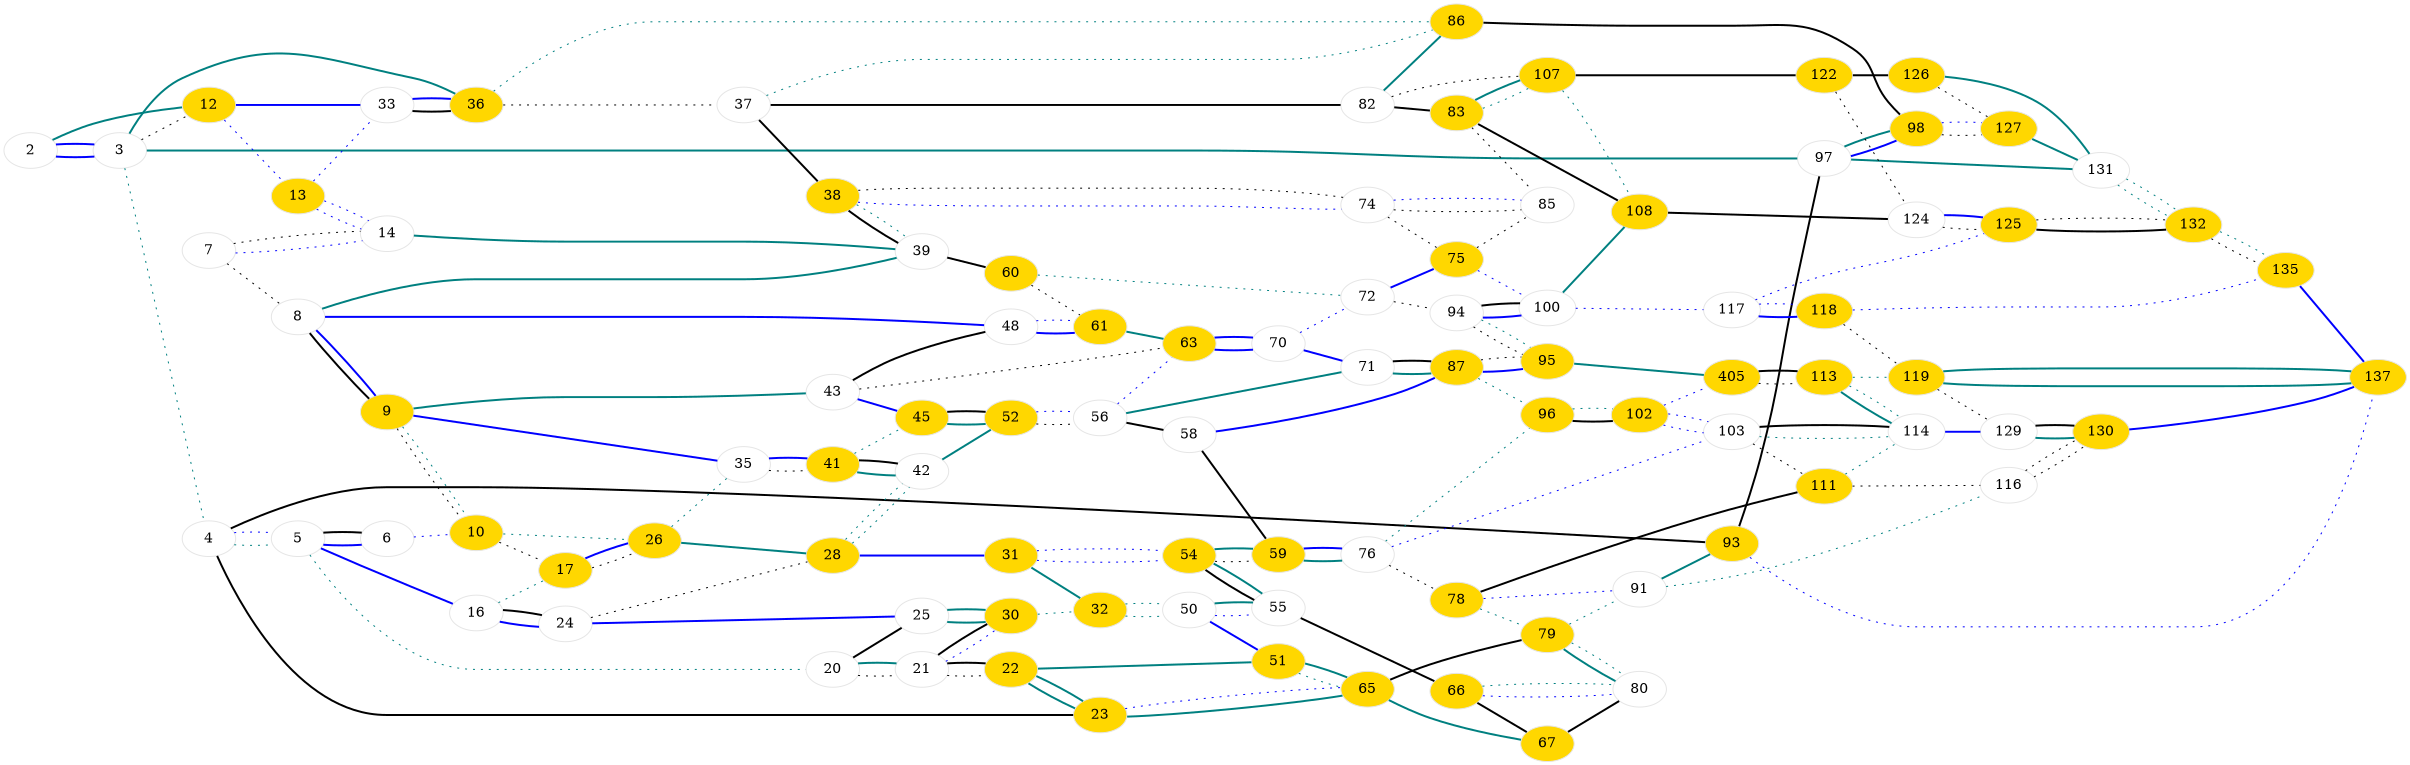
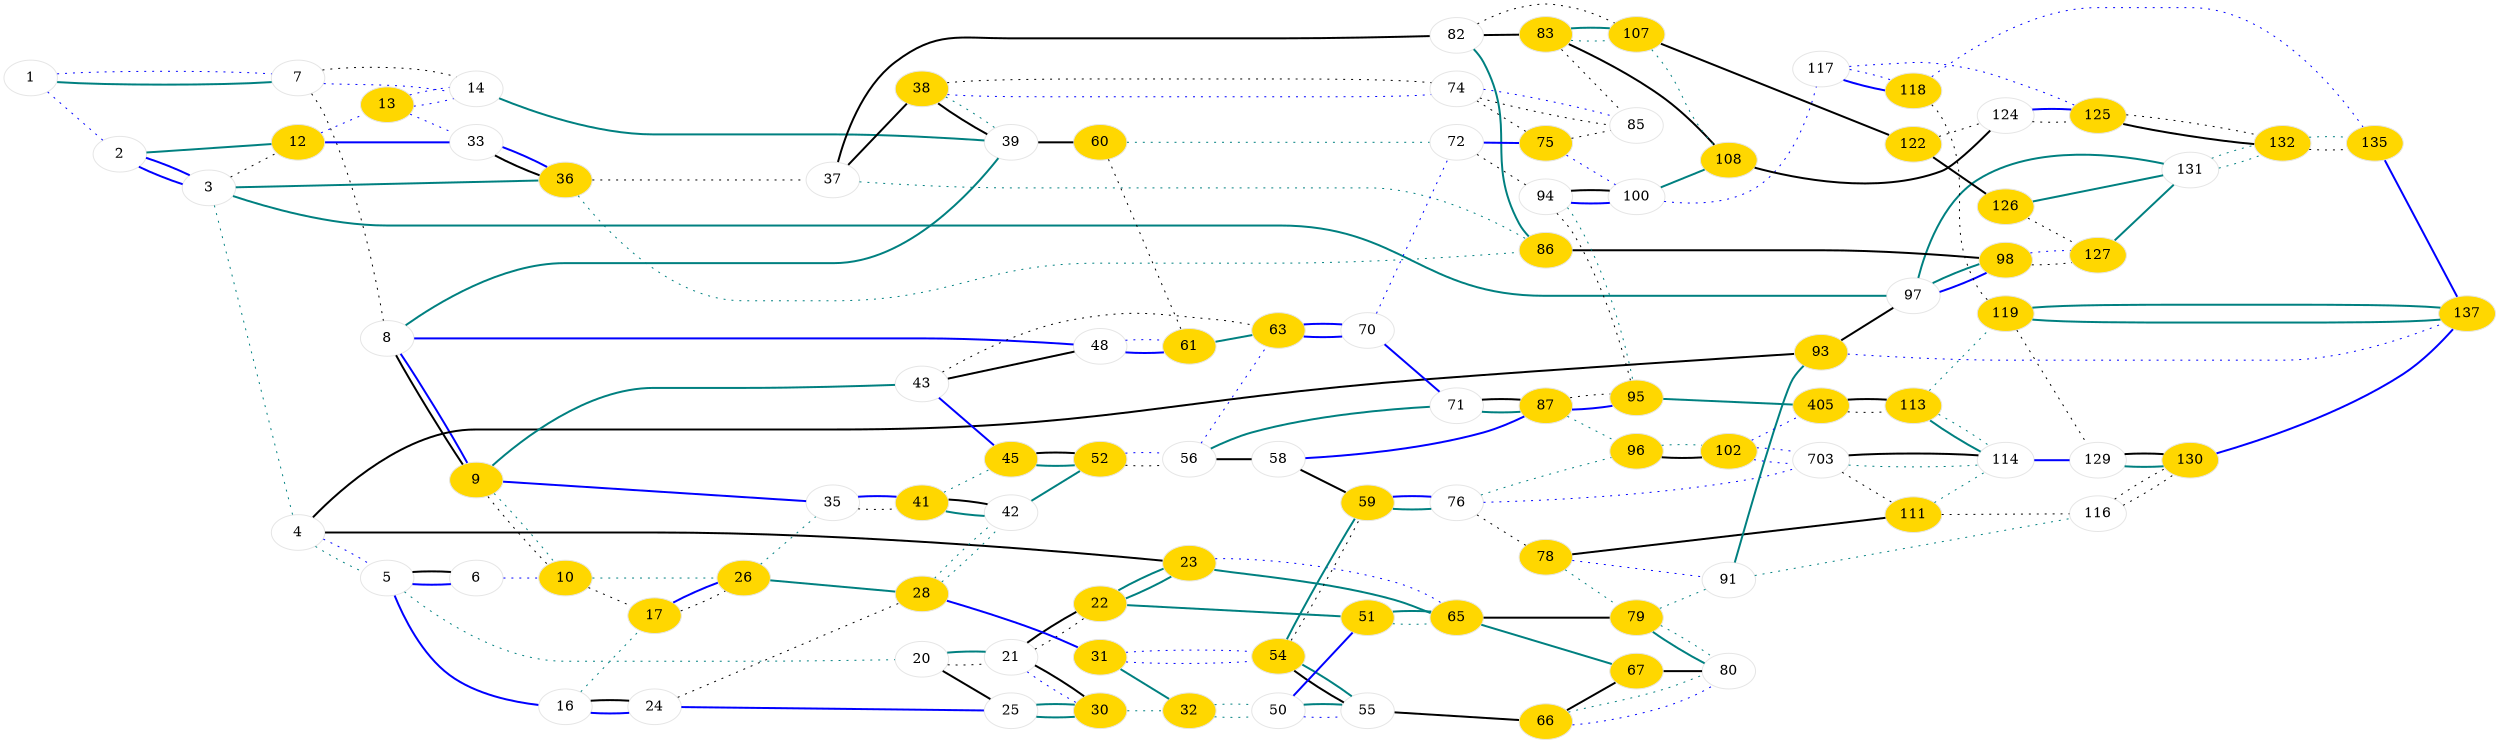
none -> (31, 78)
(1732, 432) -> (1821, 460)
